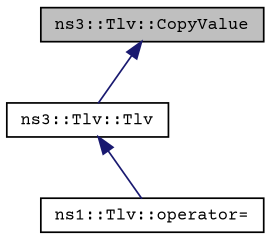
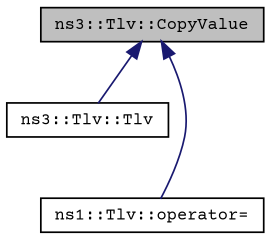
(125, 175) -> (186, 129)
